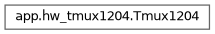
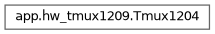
(107, 17) -> (107, 17)
